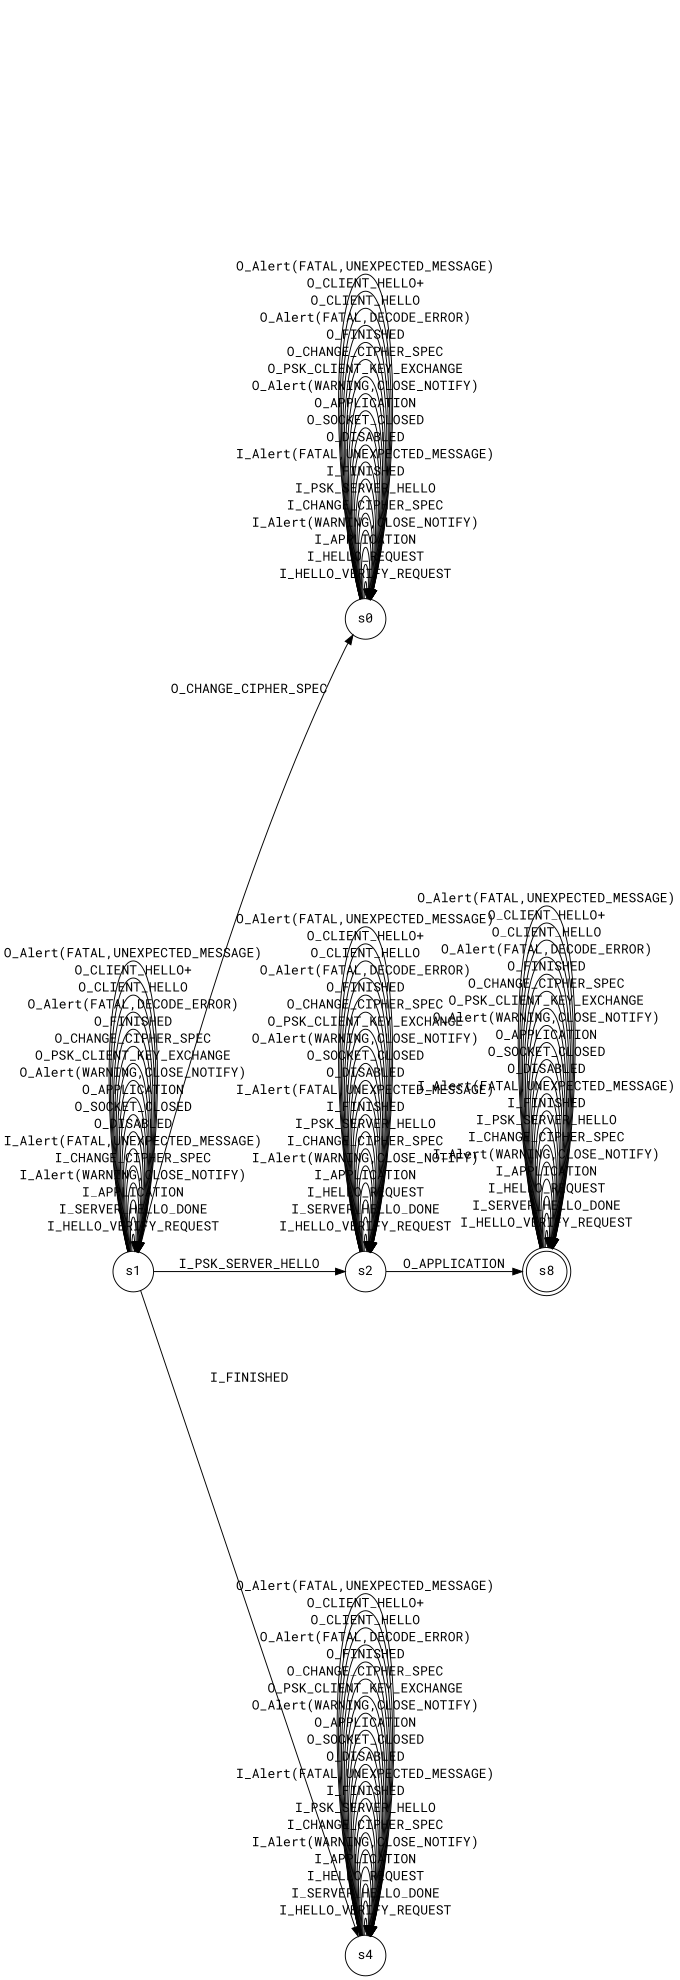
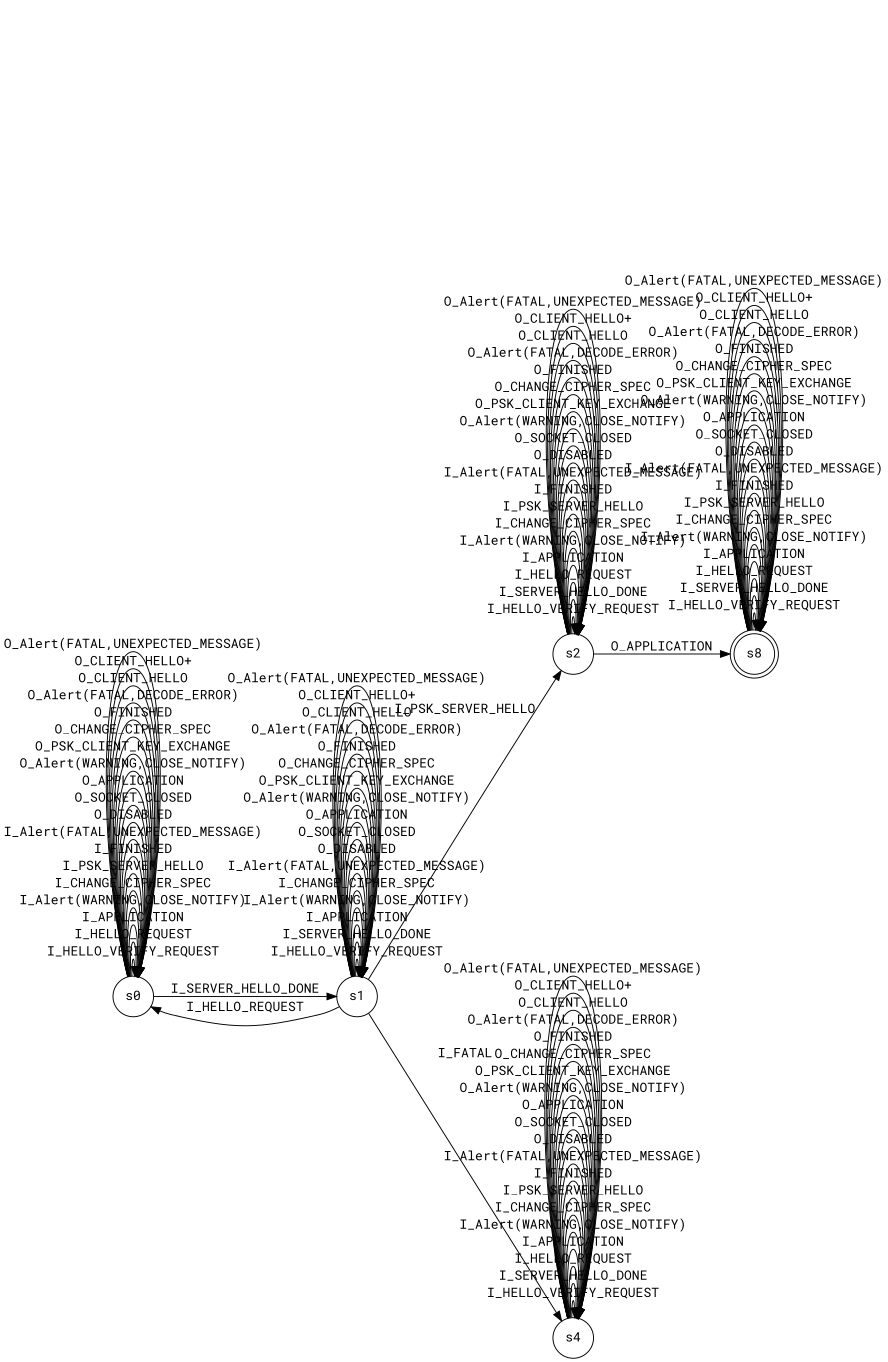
(249, 690) -> (245, 1007)
none -> (240, 996)
(249, 1378) -> (465, 1054)
